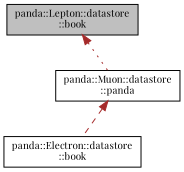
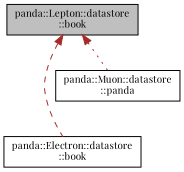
(92, 123) -> (45, 91)
